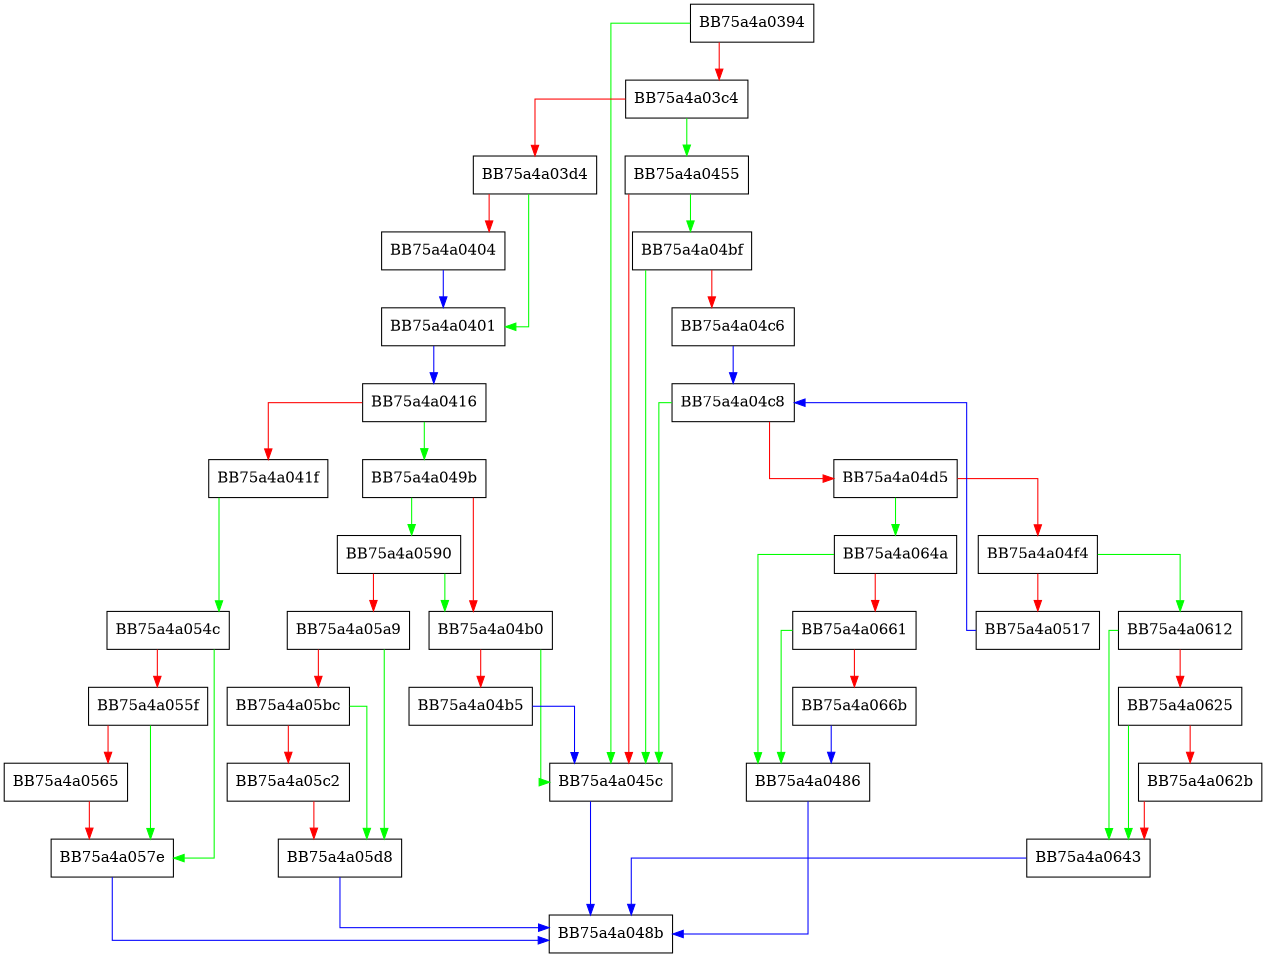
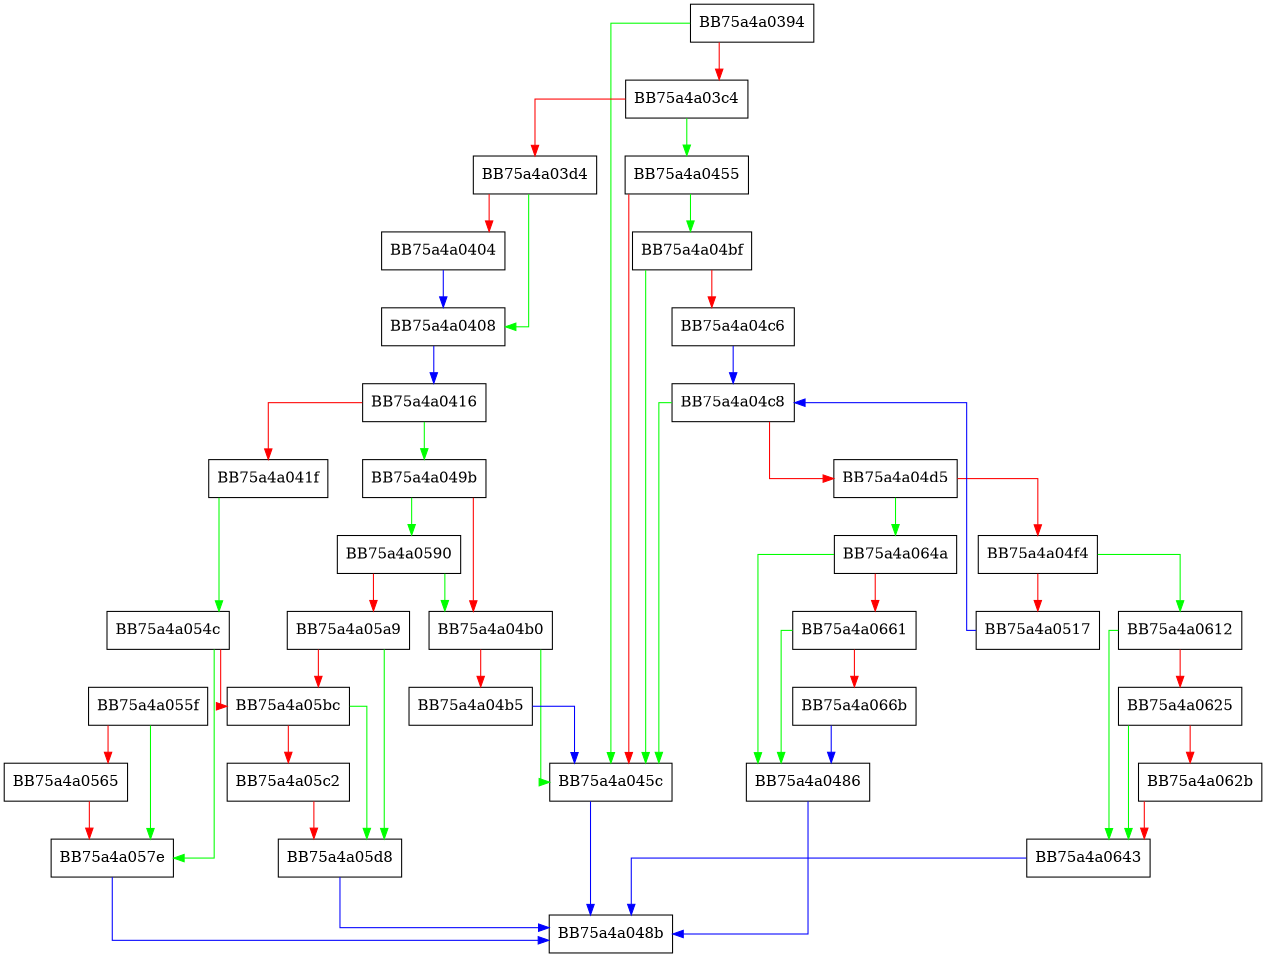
(443, 327) -> (443, 327)
(157, 663) -> (221, 678)
